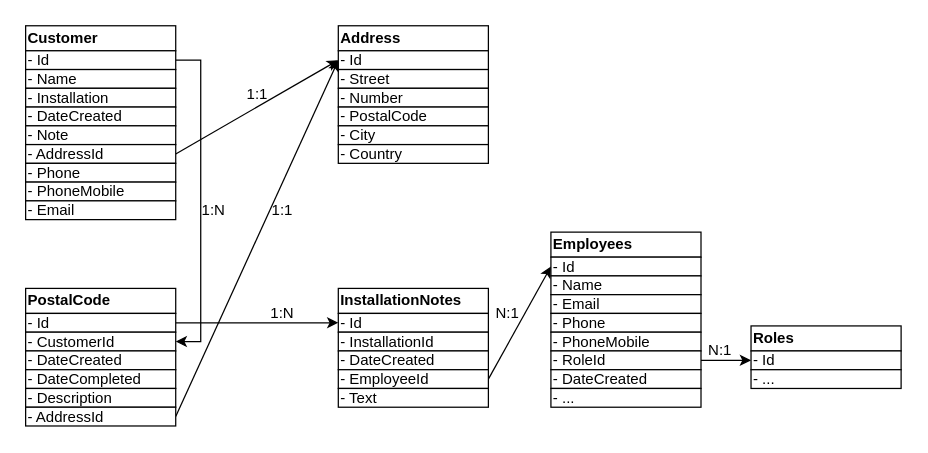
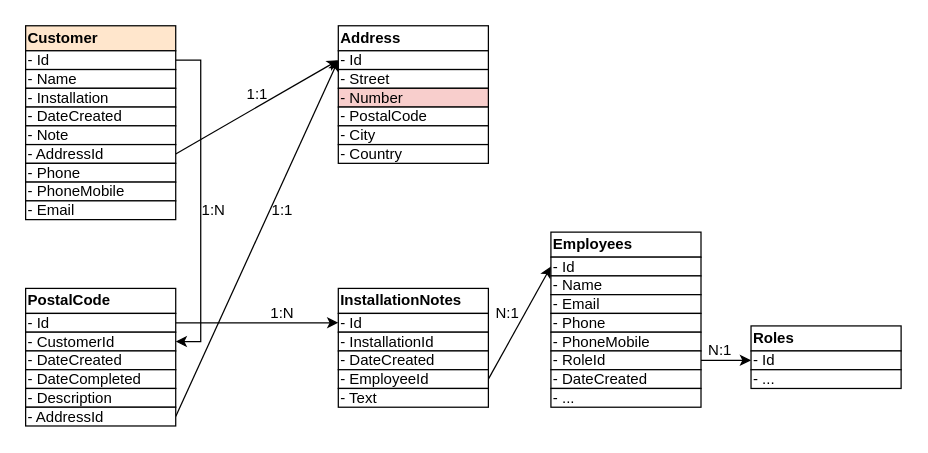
(101, 38) -> (101, 38)
(413, 98) -> (413, 98)
